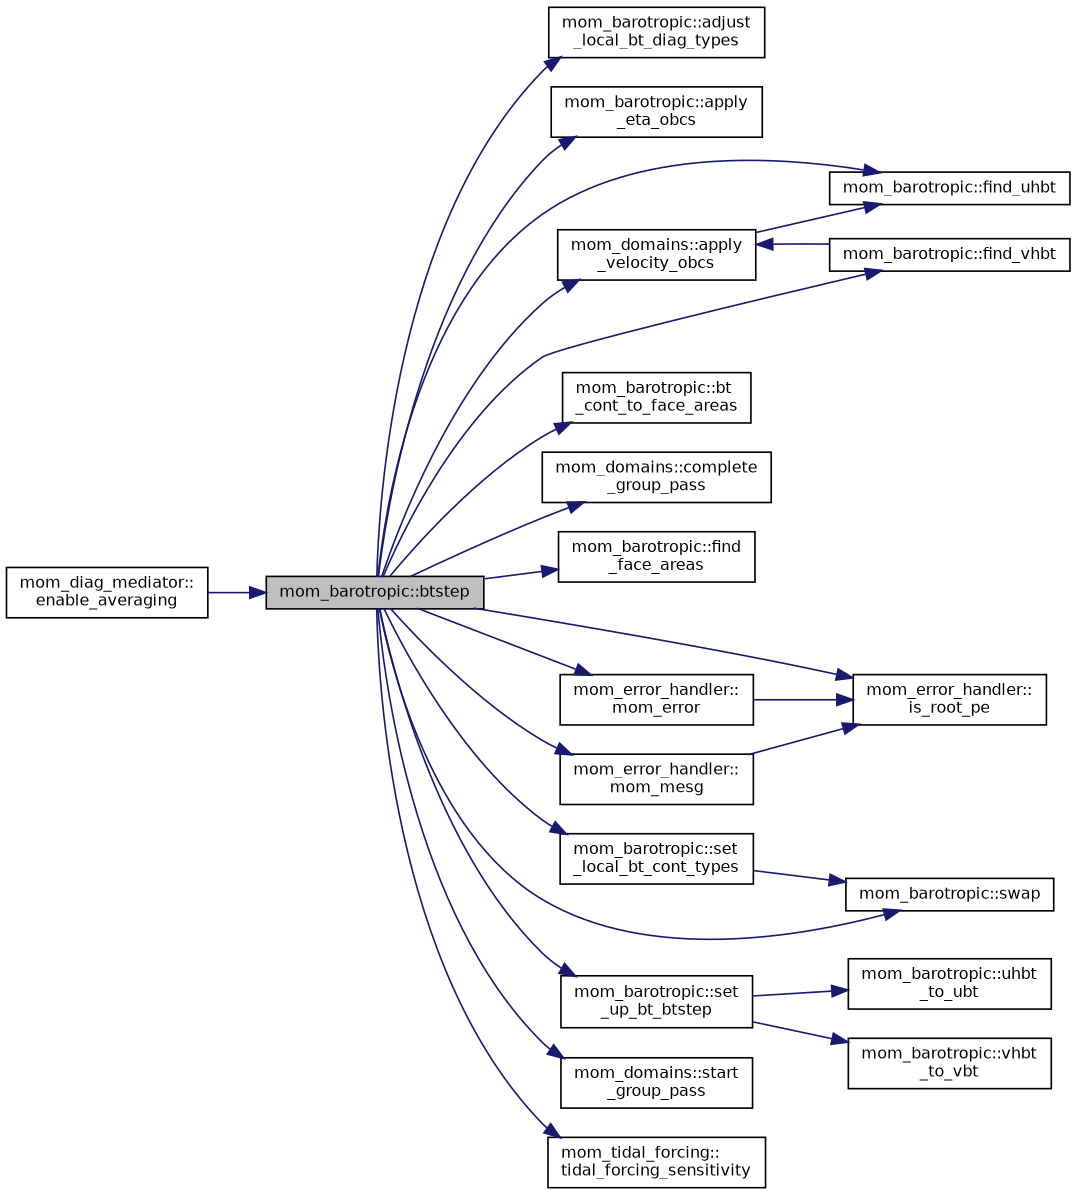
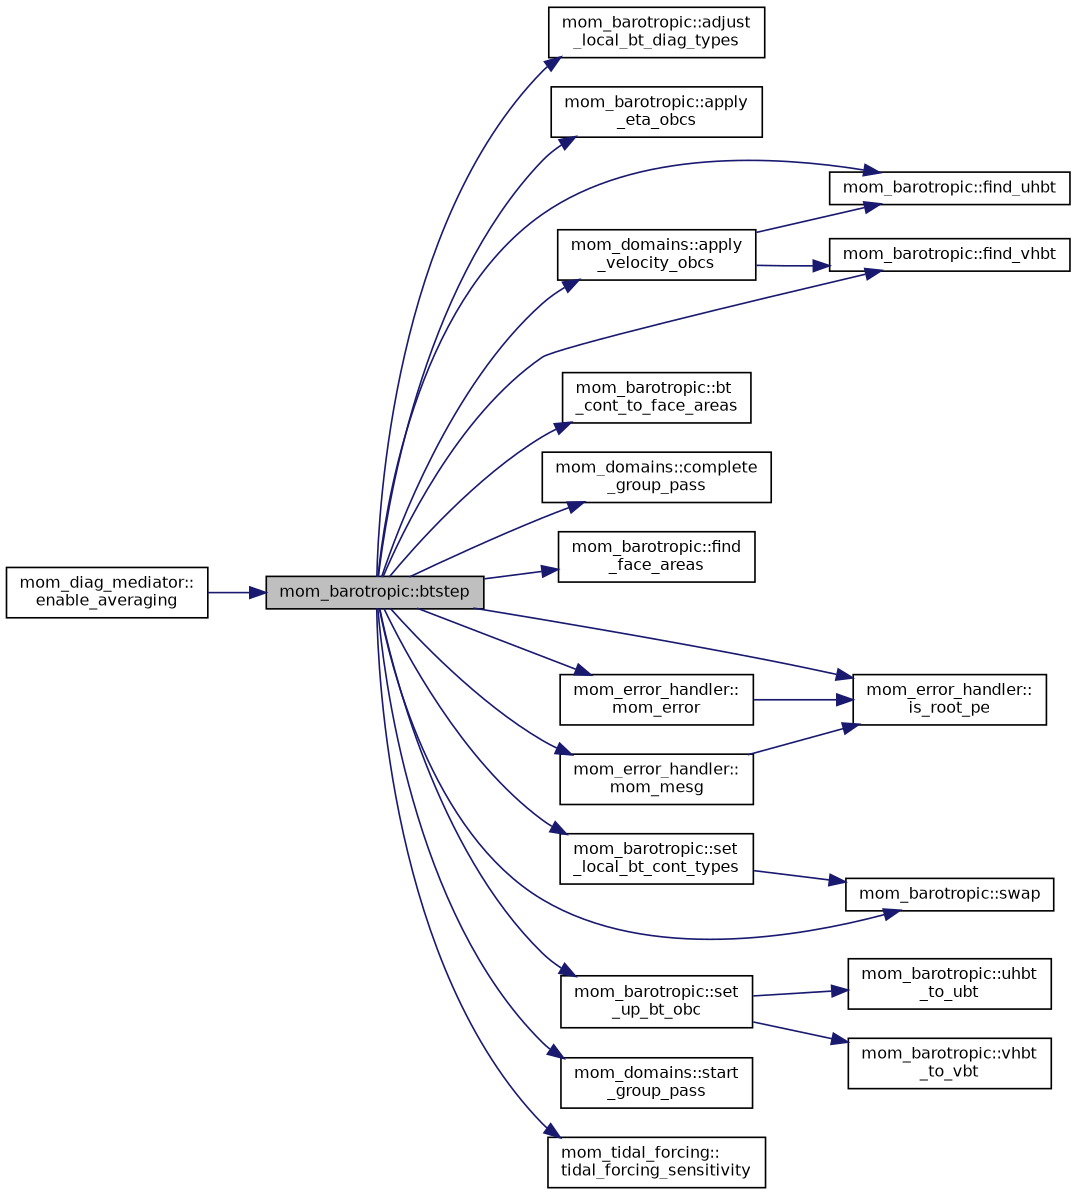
(801, 244) -> (785, 266)
(657, 1002) -> (657, 1002)
